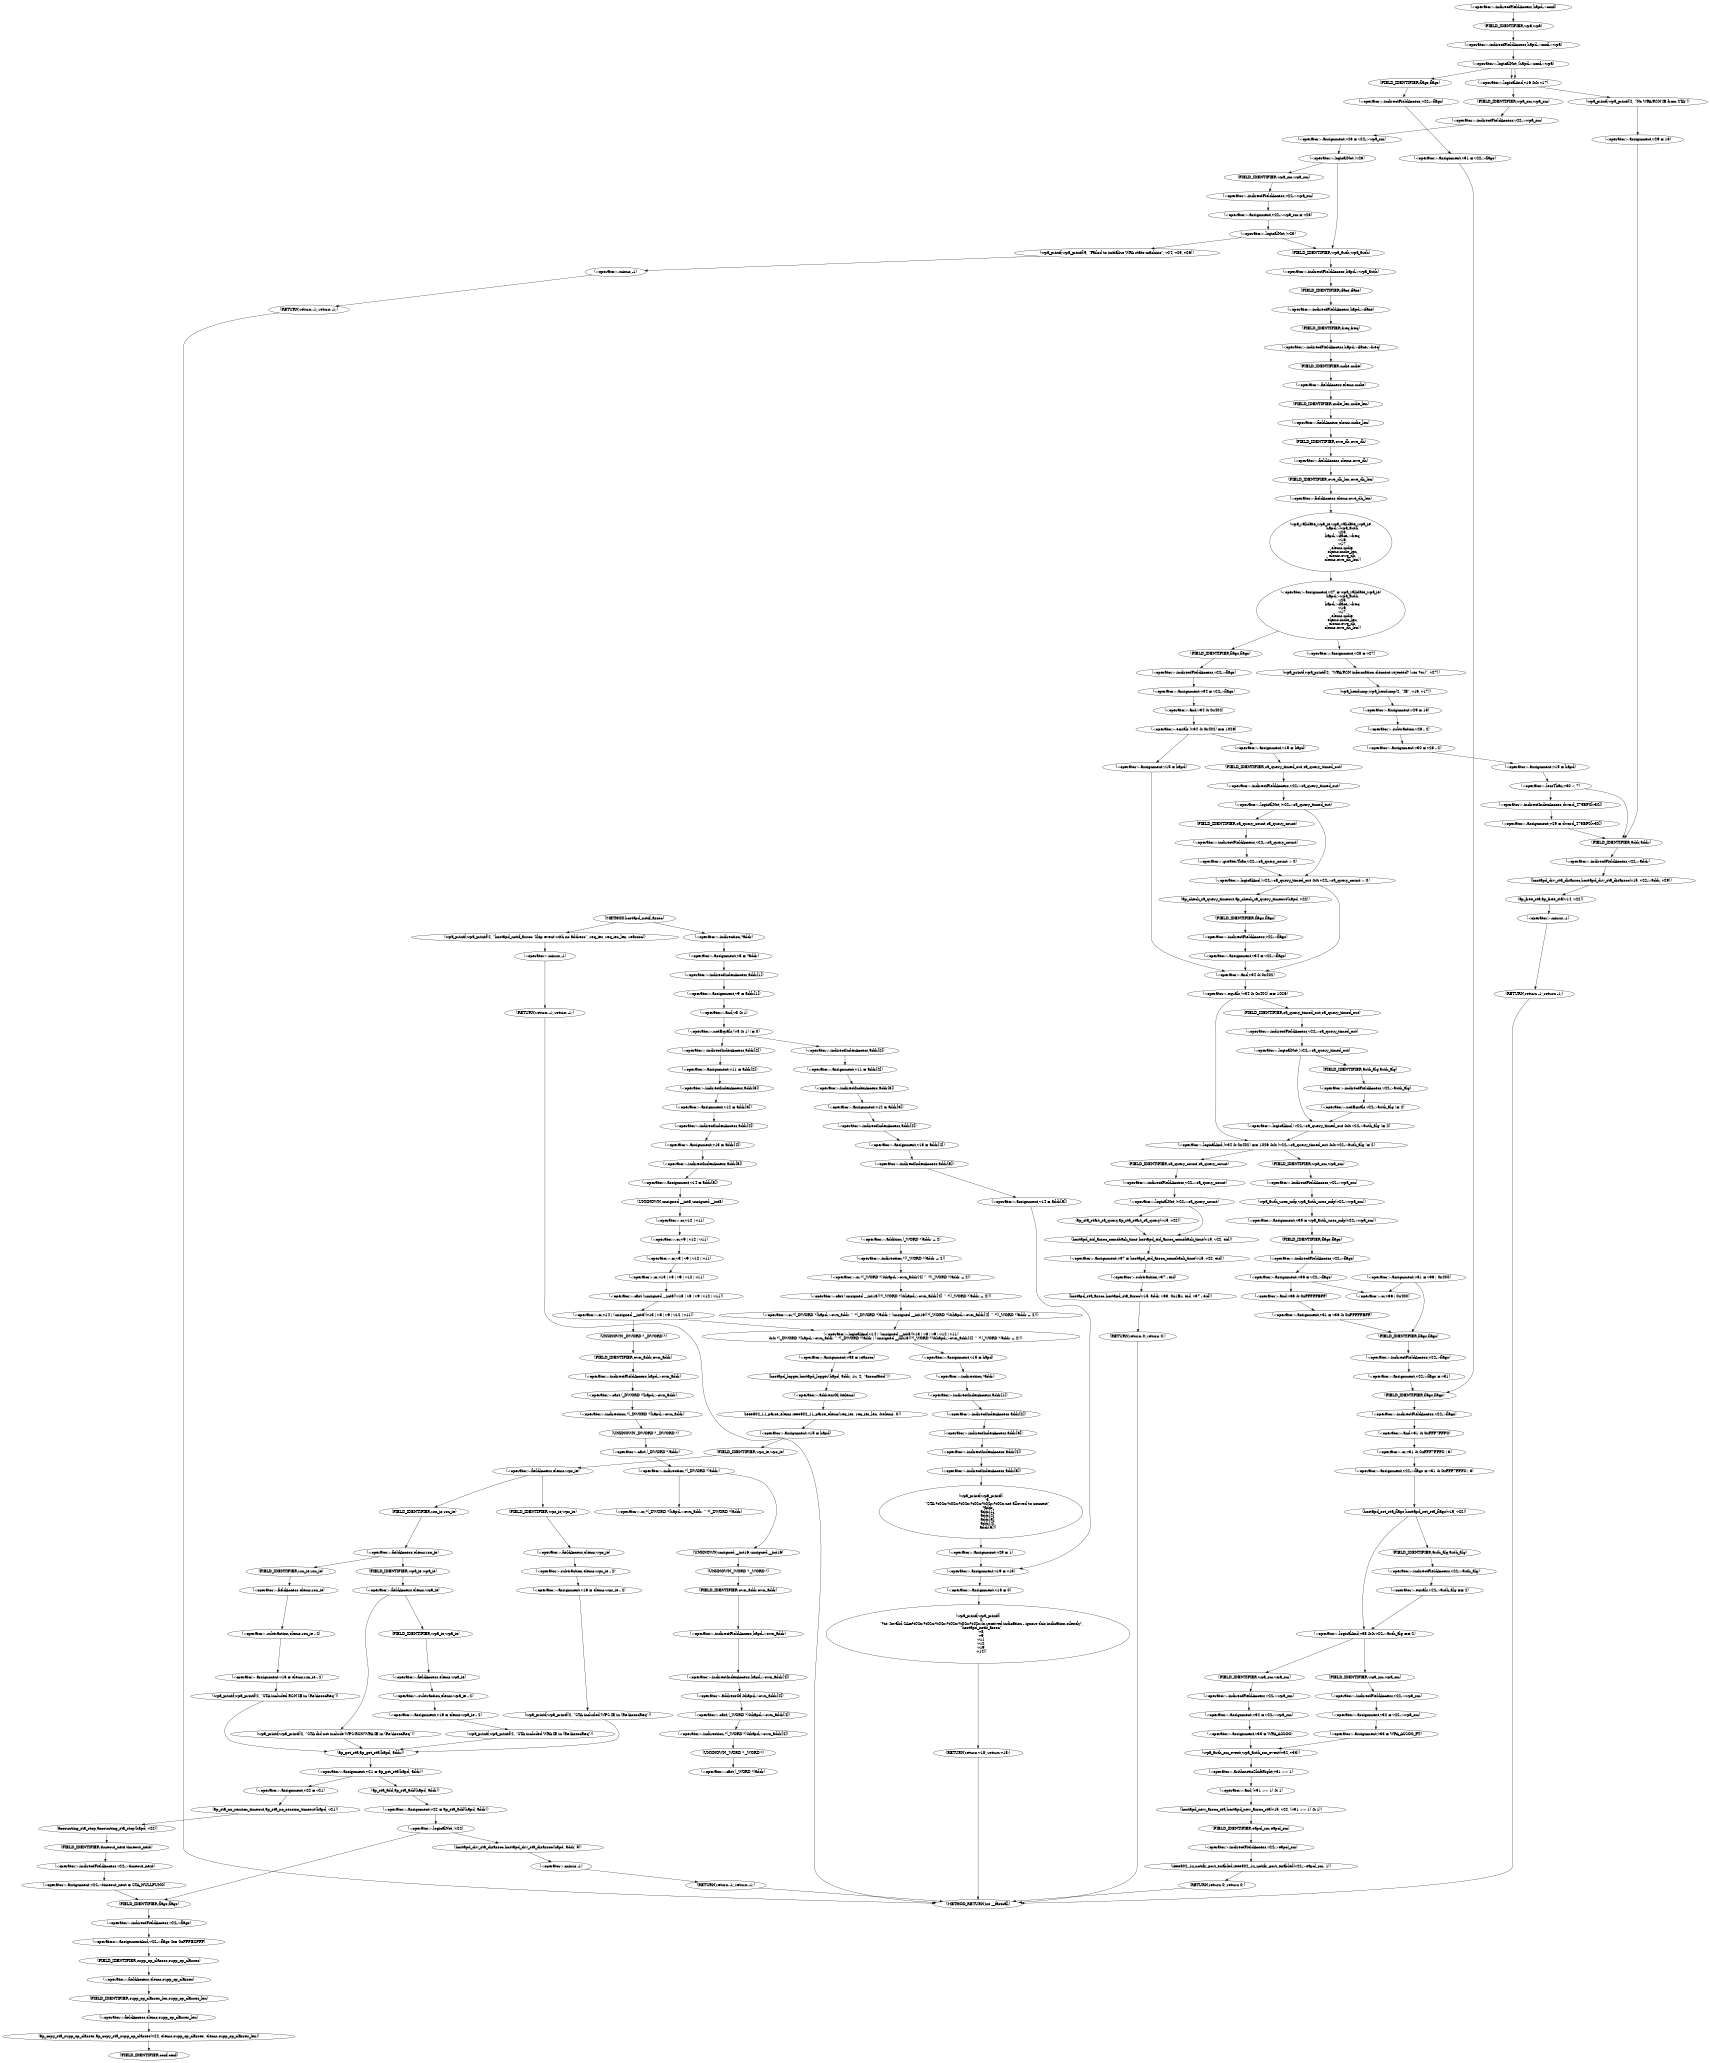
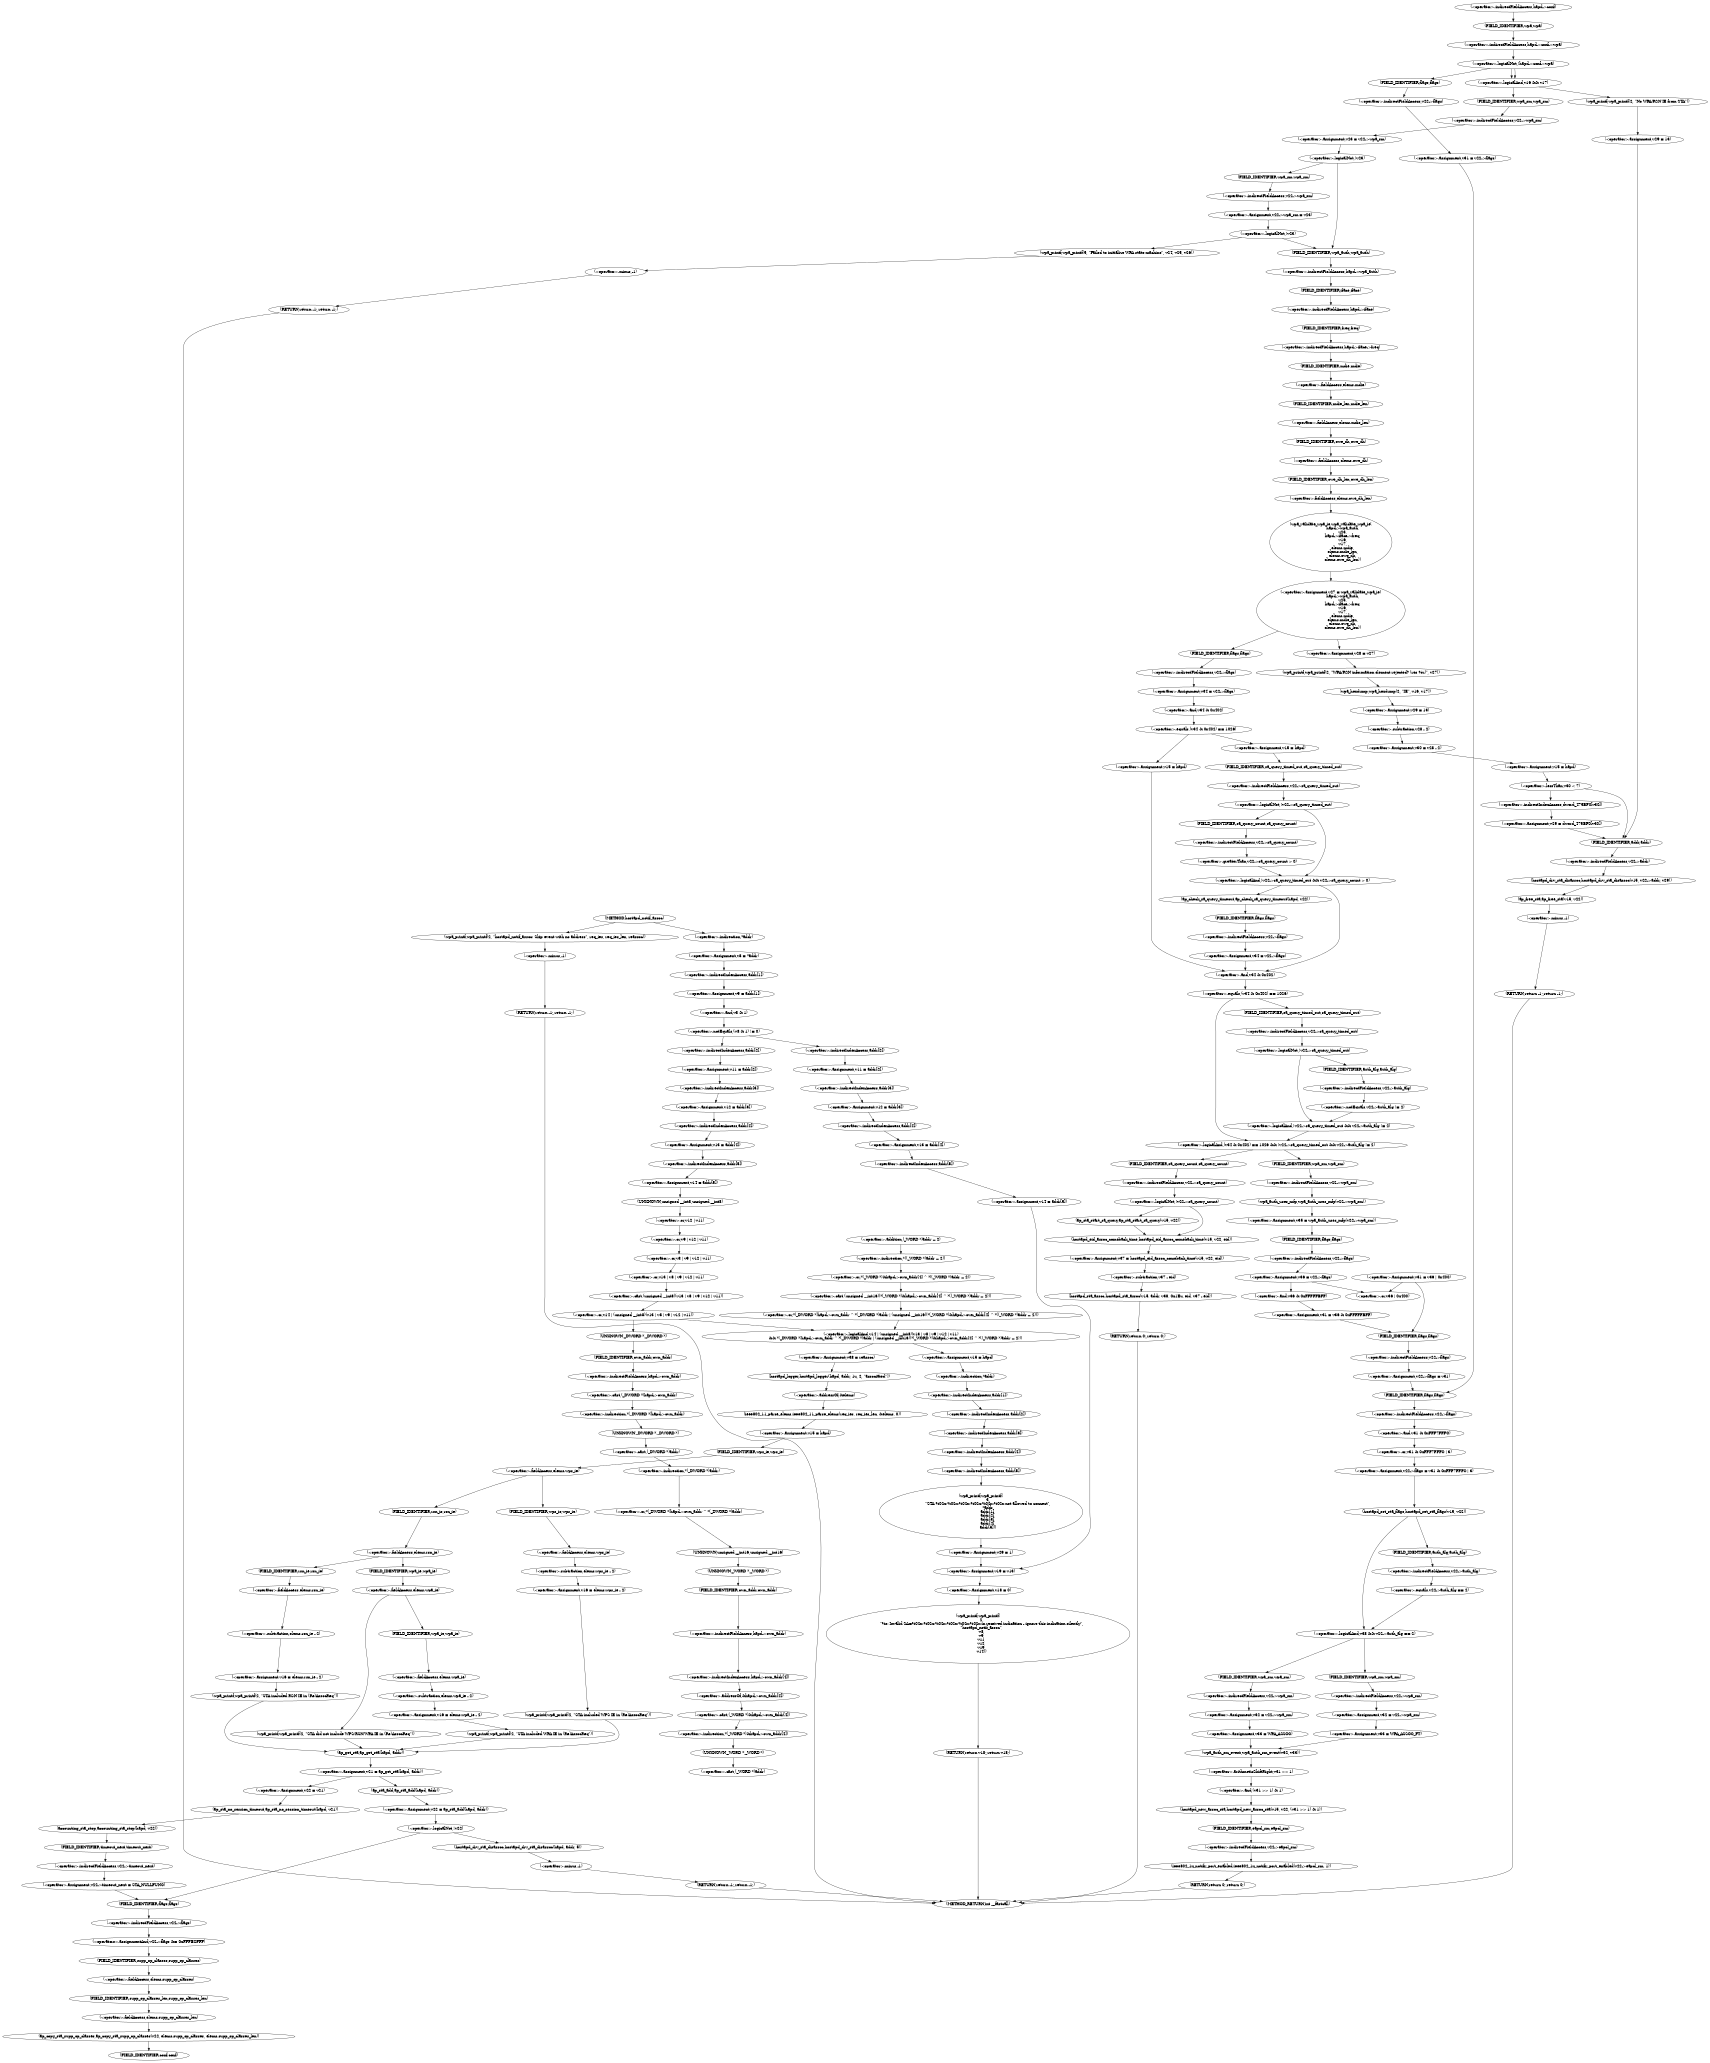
(1331, 318) -> none
(1331, 412) -> none
(1551, 900) -> (1551, 900)
(774, 1498) -> (708, 1532)
